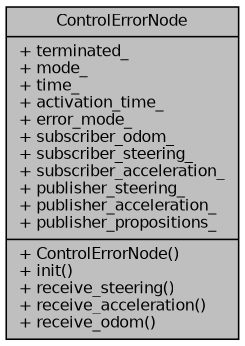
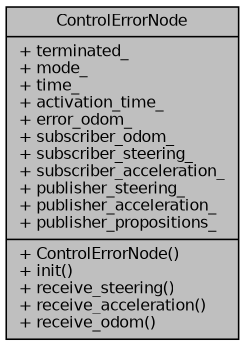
(76, 120) -> (76, 120)
